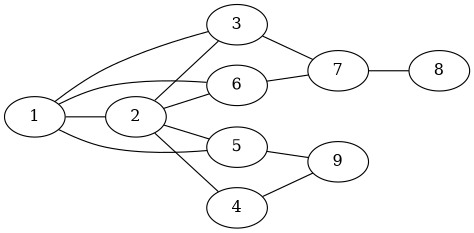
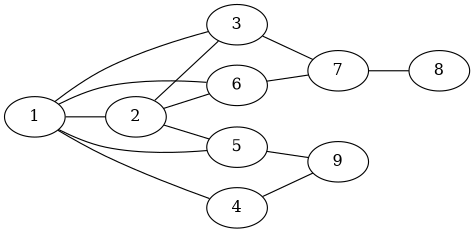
(187, 162) -> (132, 168)
